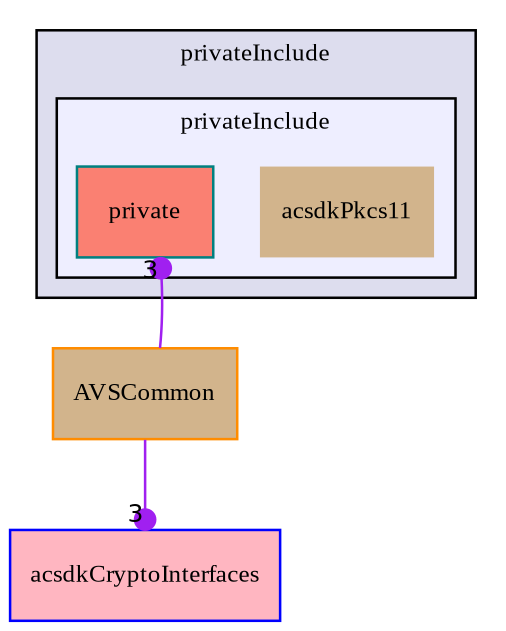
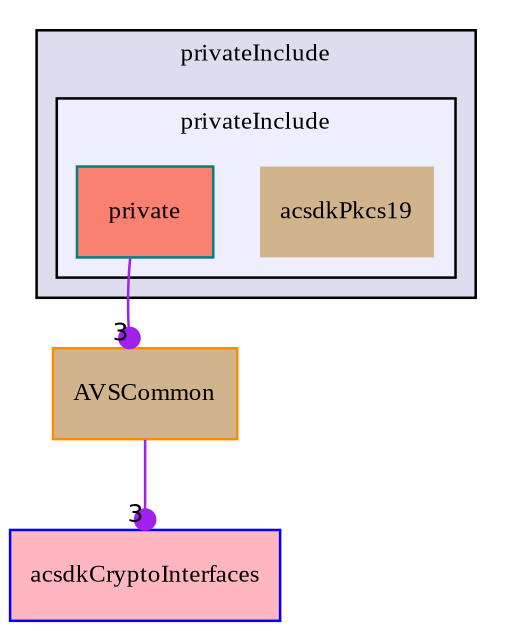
(347, 212) -> (347, 212)
(162, 313) -> (128, 293)
